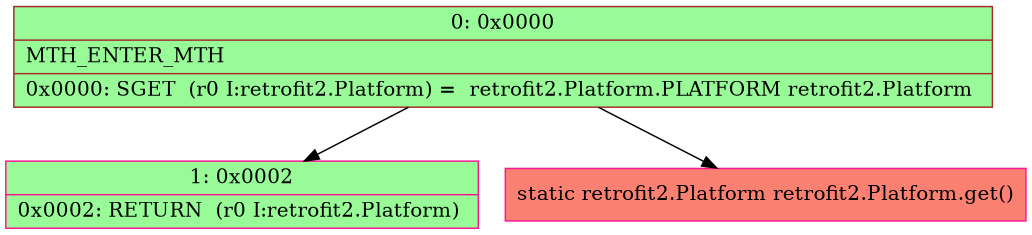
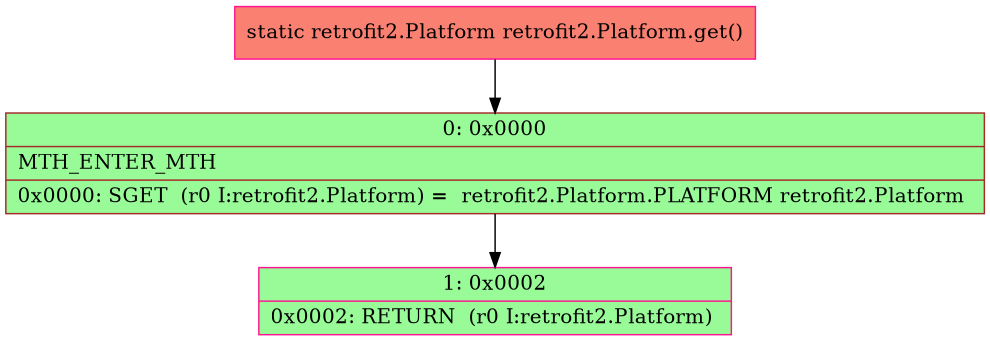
(651, 134) -> (495, 79)
